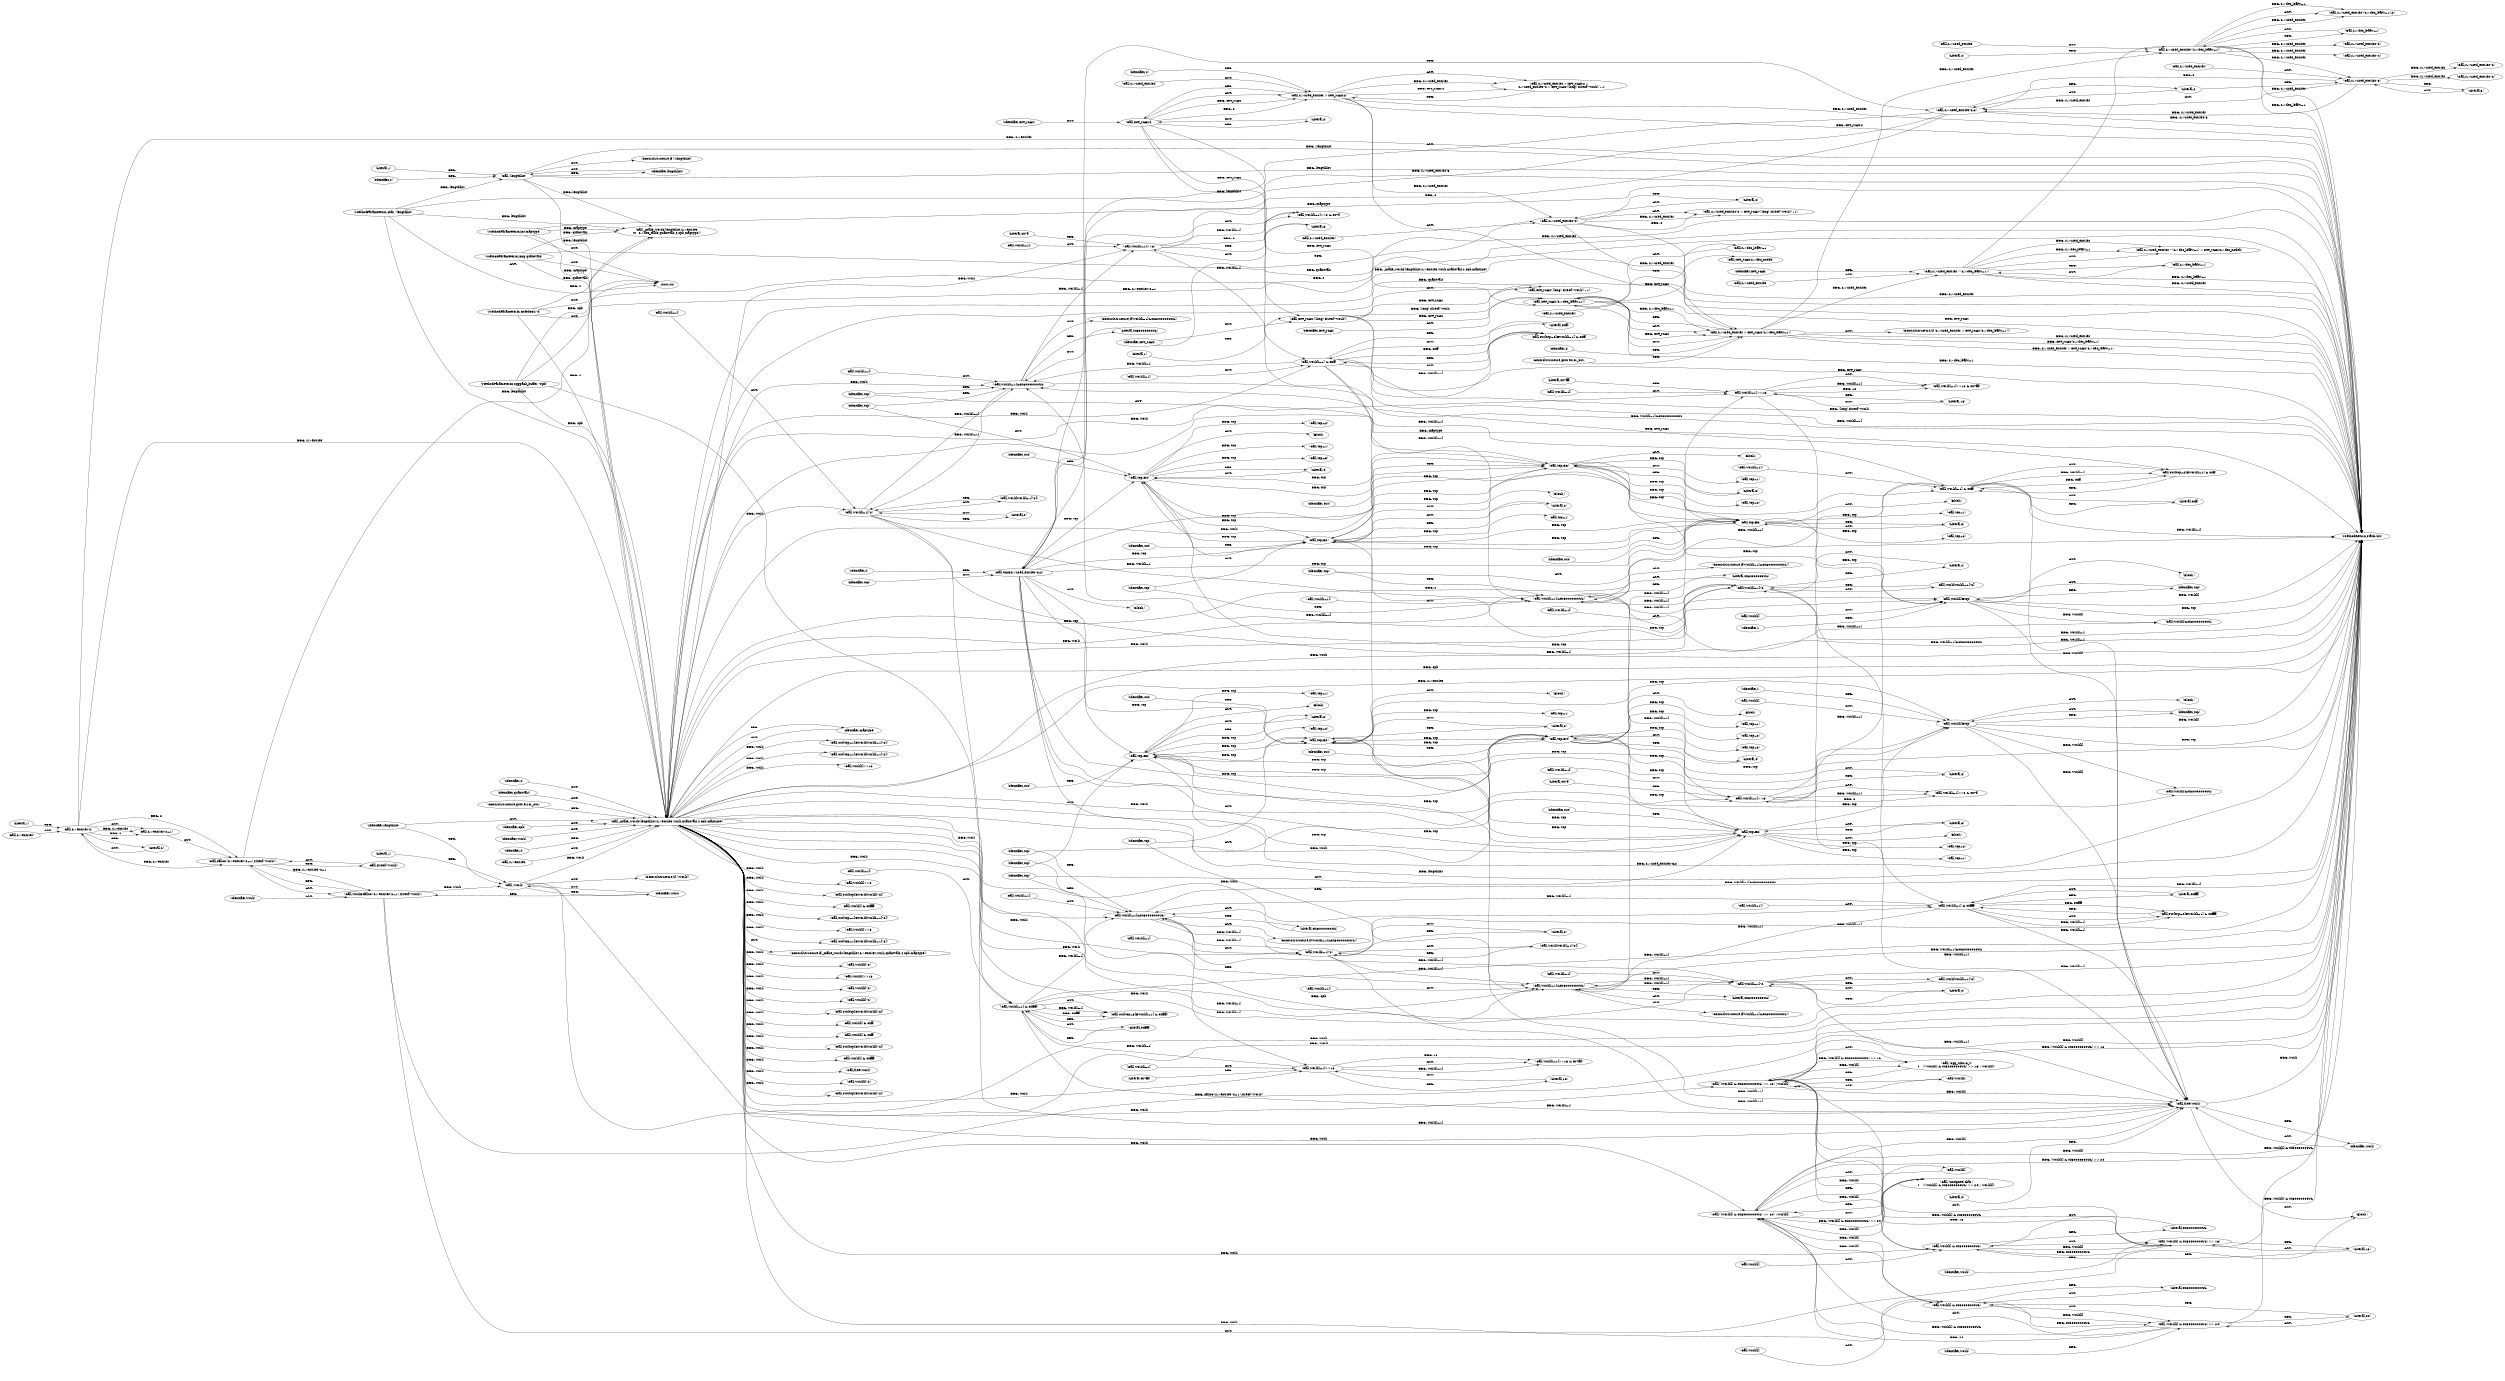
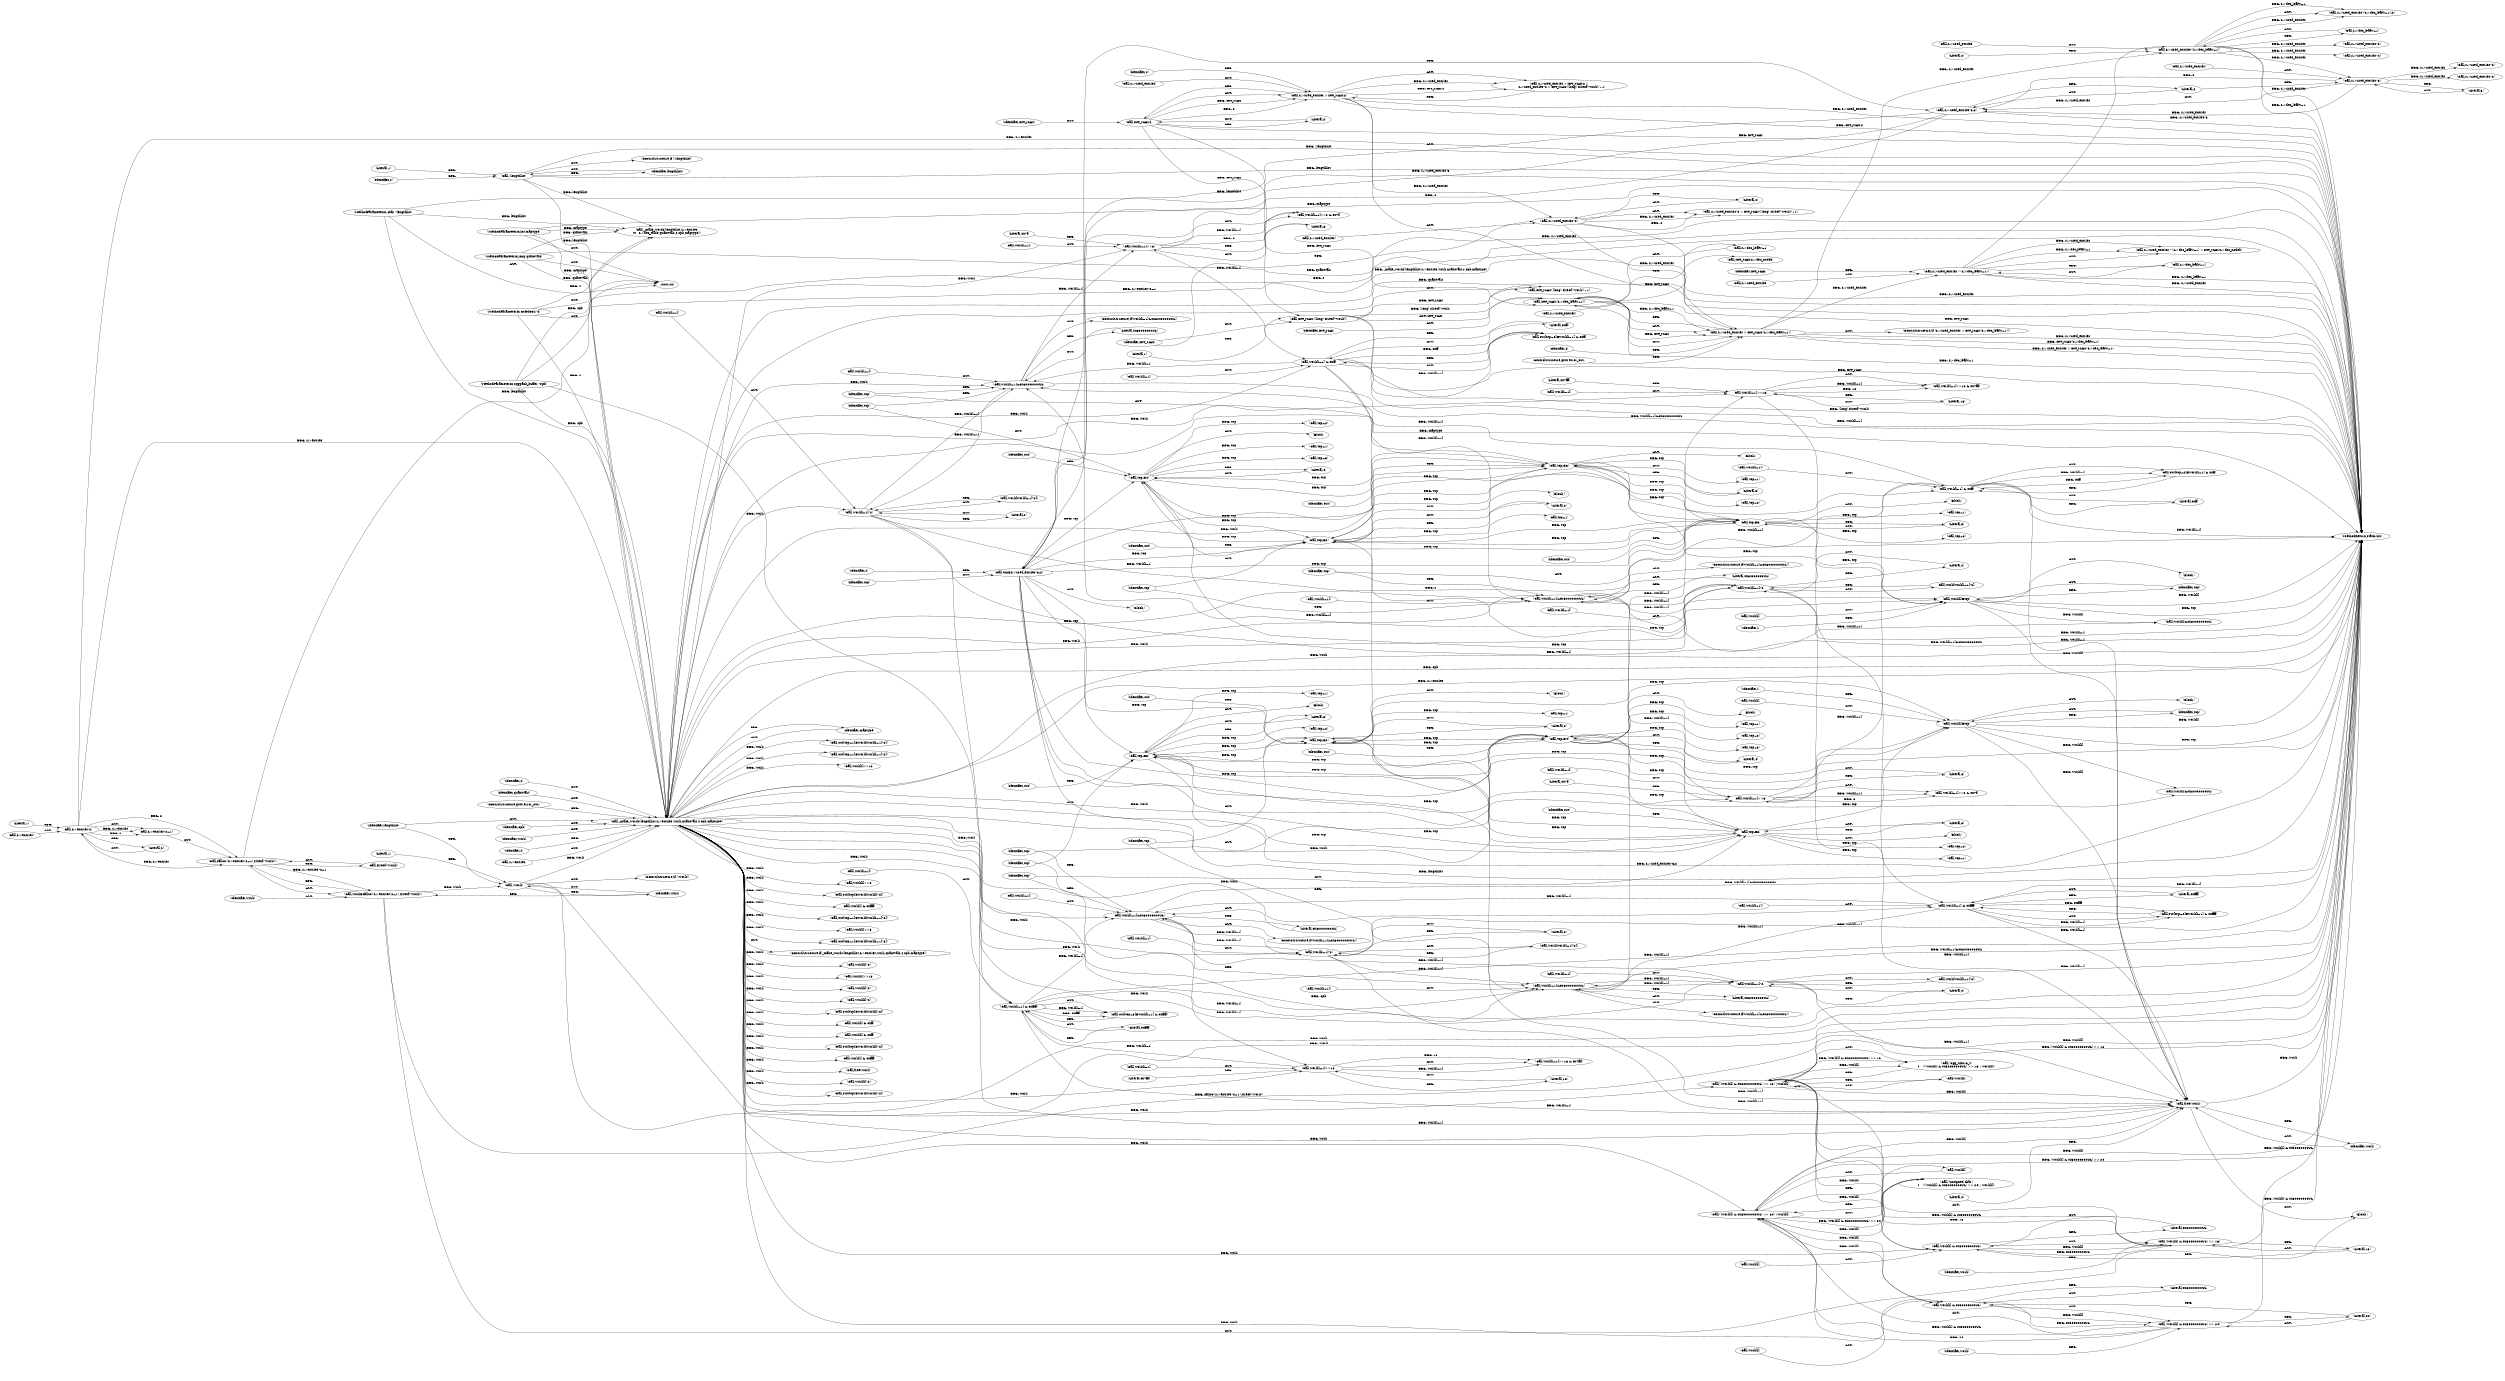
(448, 194) -> none
(1431, 316) -> (1431, 316)
(1546, 424) -> (1925, 141)
